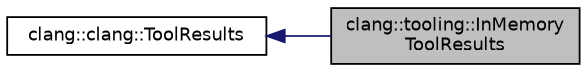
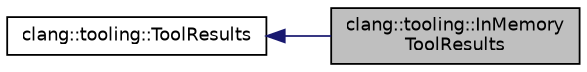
(137, 36) -> (137, 36)
